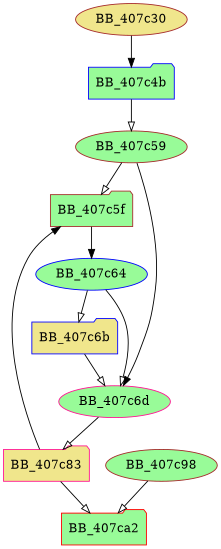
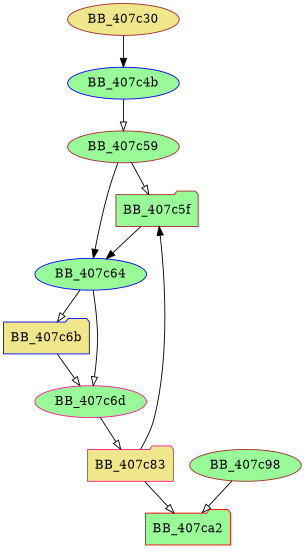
(131, 83) -> (123, 83)
(157, 272) -> (105, 205)
